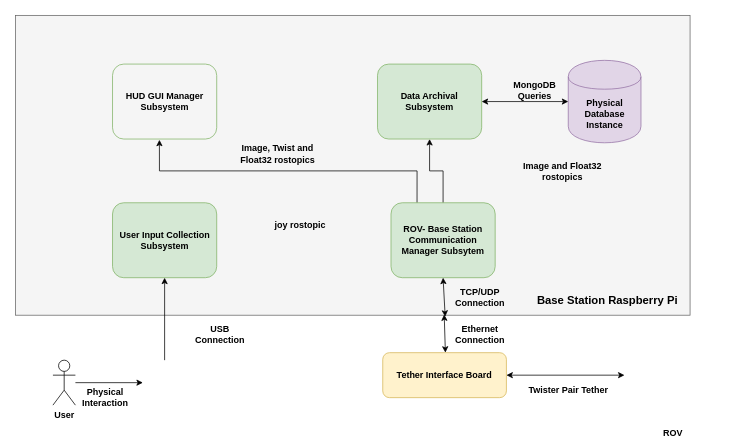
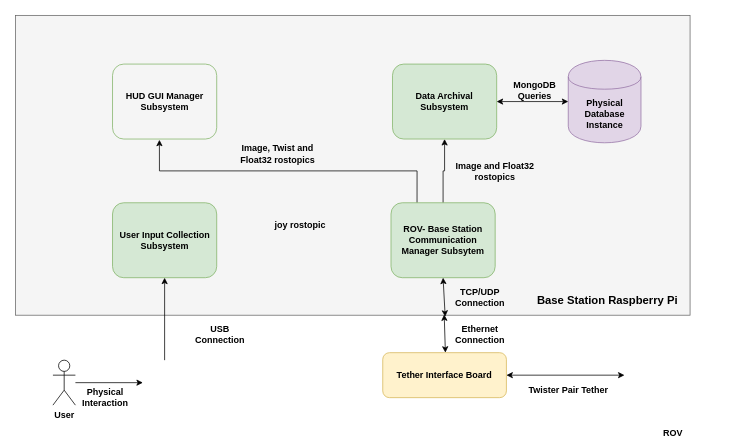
(430, 102) -> (445, 102)
(563, 171) -> (495, 171)
